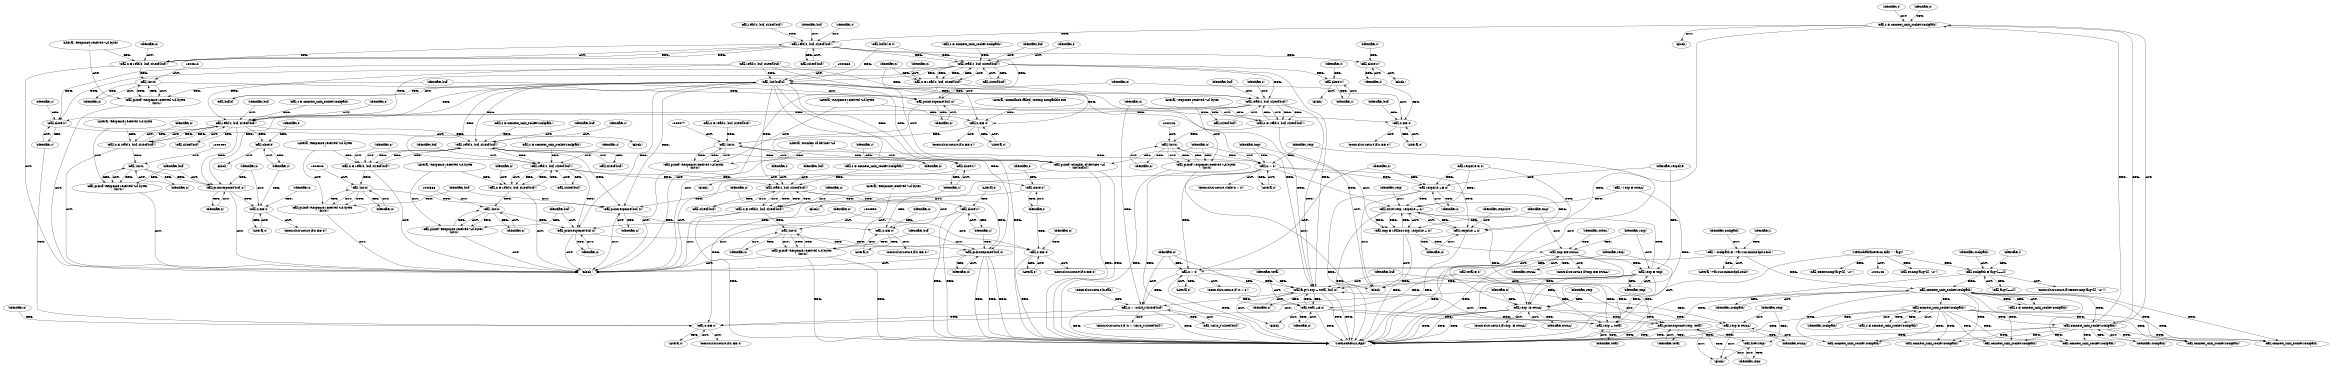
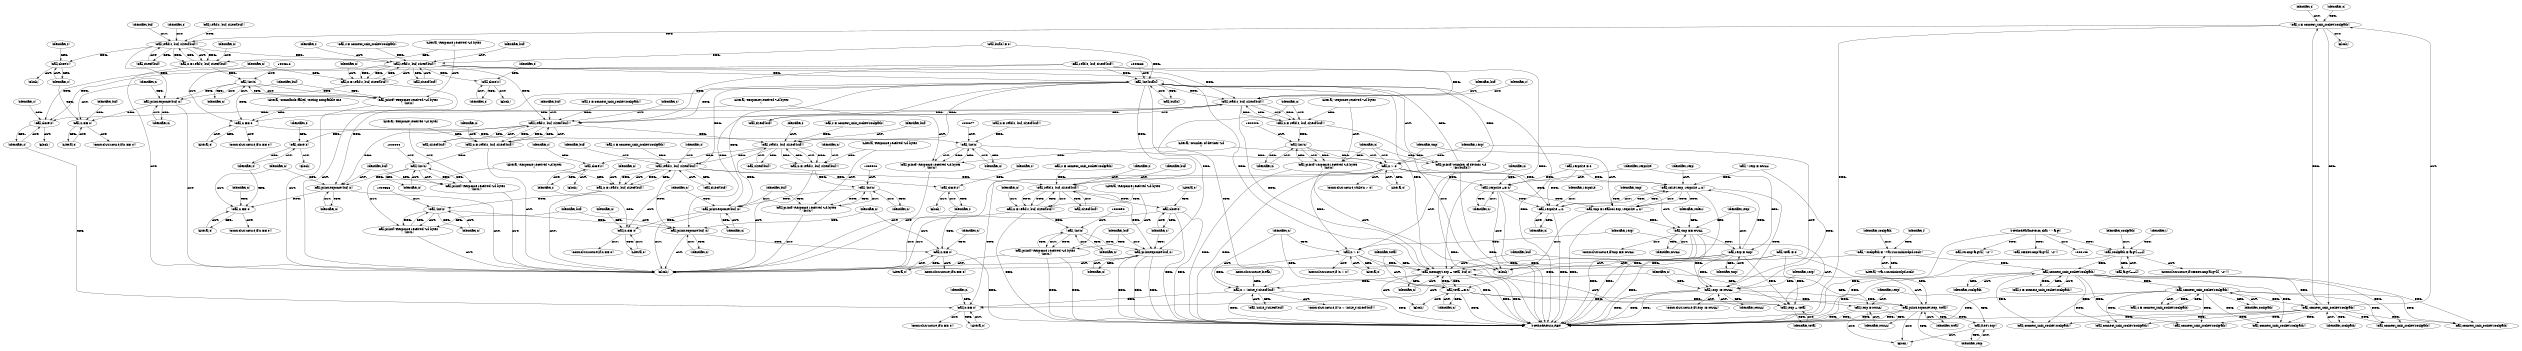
(1418, 198) -> (1550, 199)
(1316, 290) -> (1447, 272)
